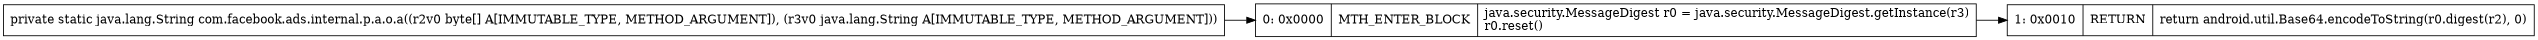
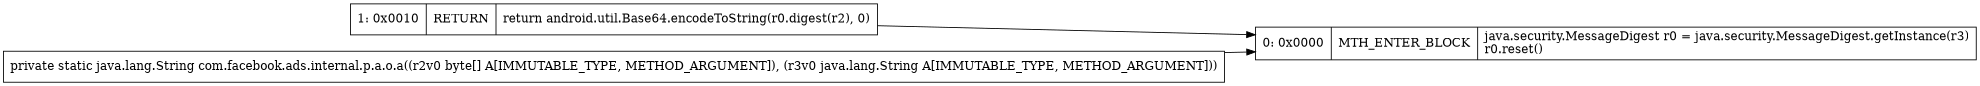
(1987, 20) -> (1062, 30)
